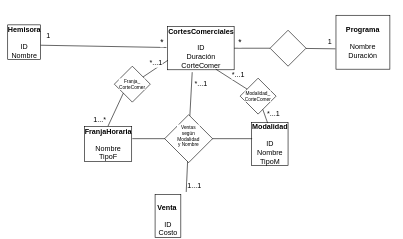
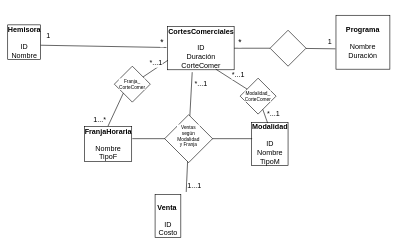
(189, 137) -> (189, 137)
